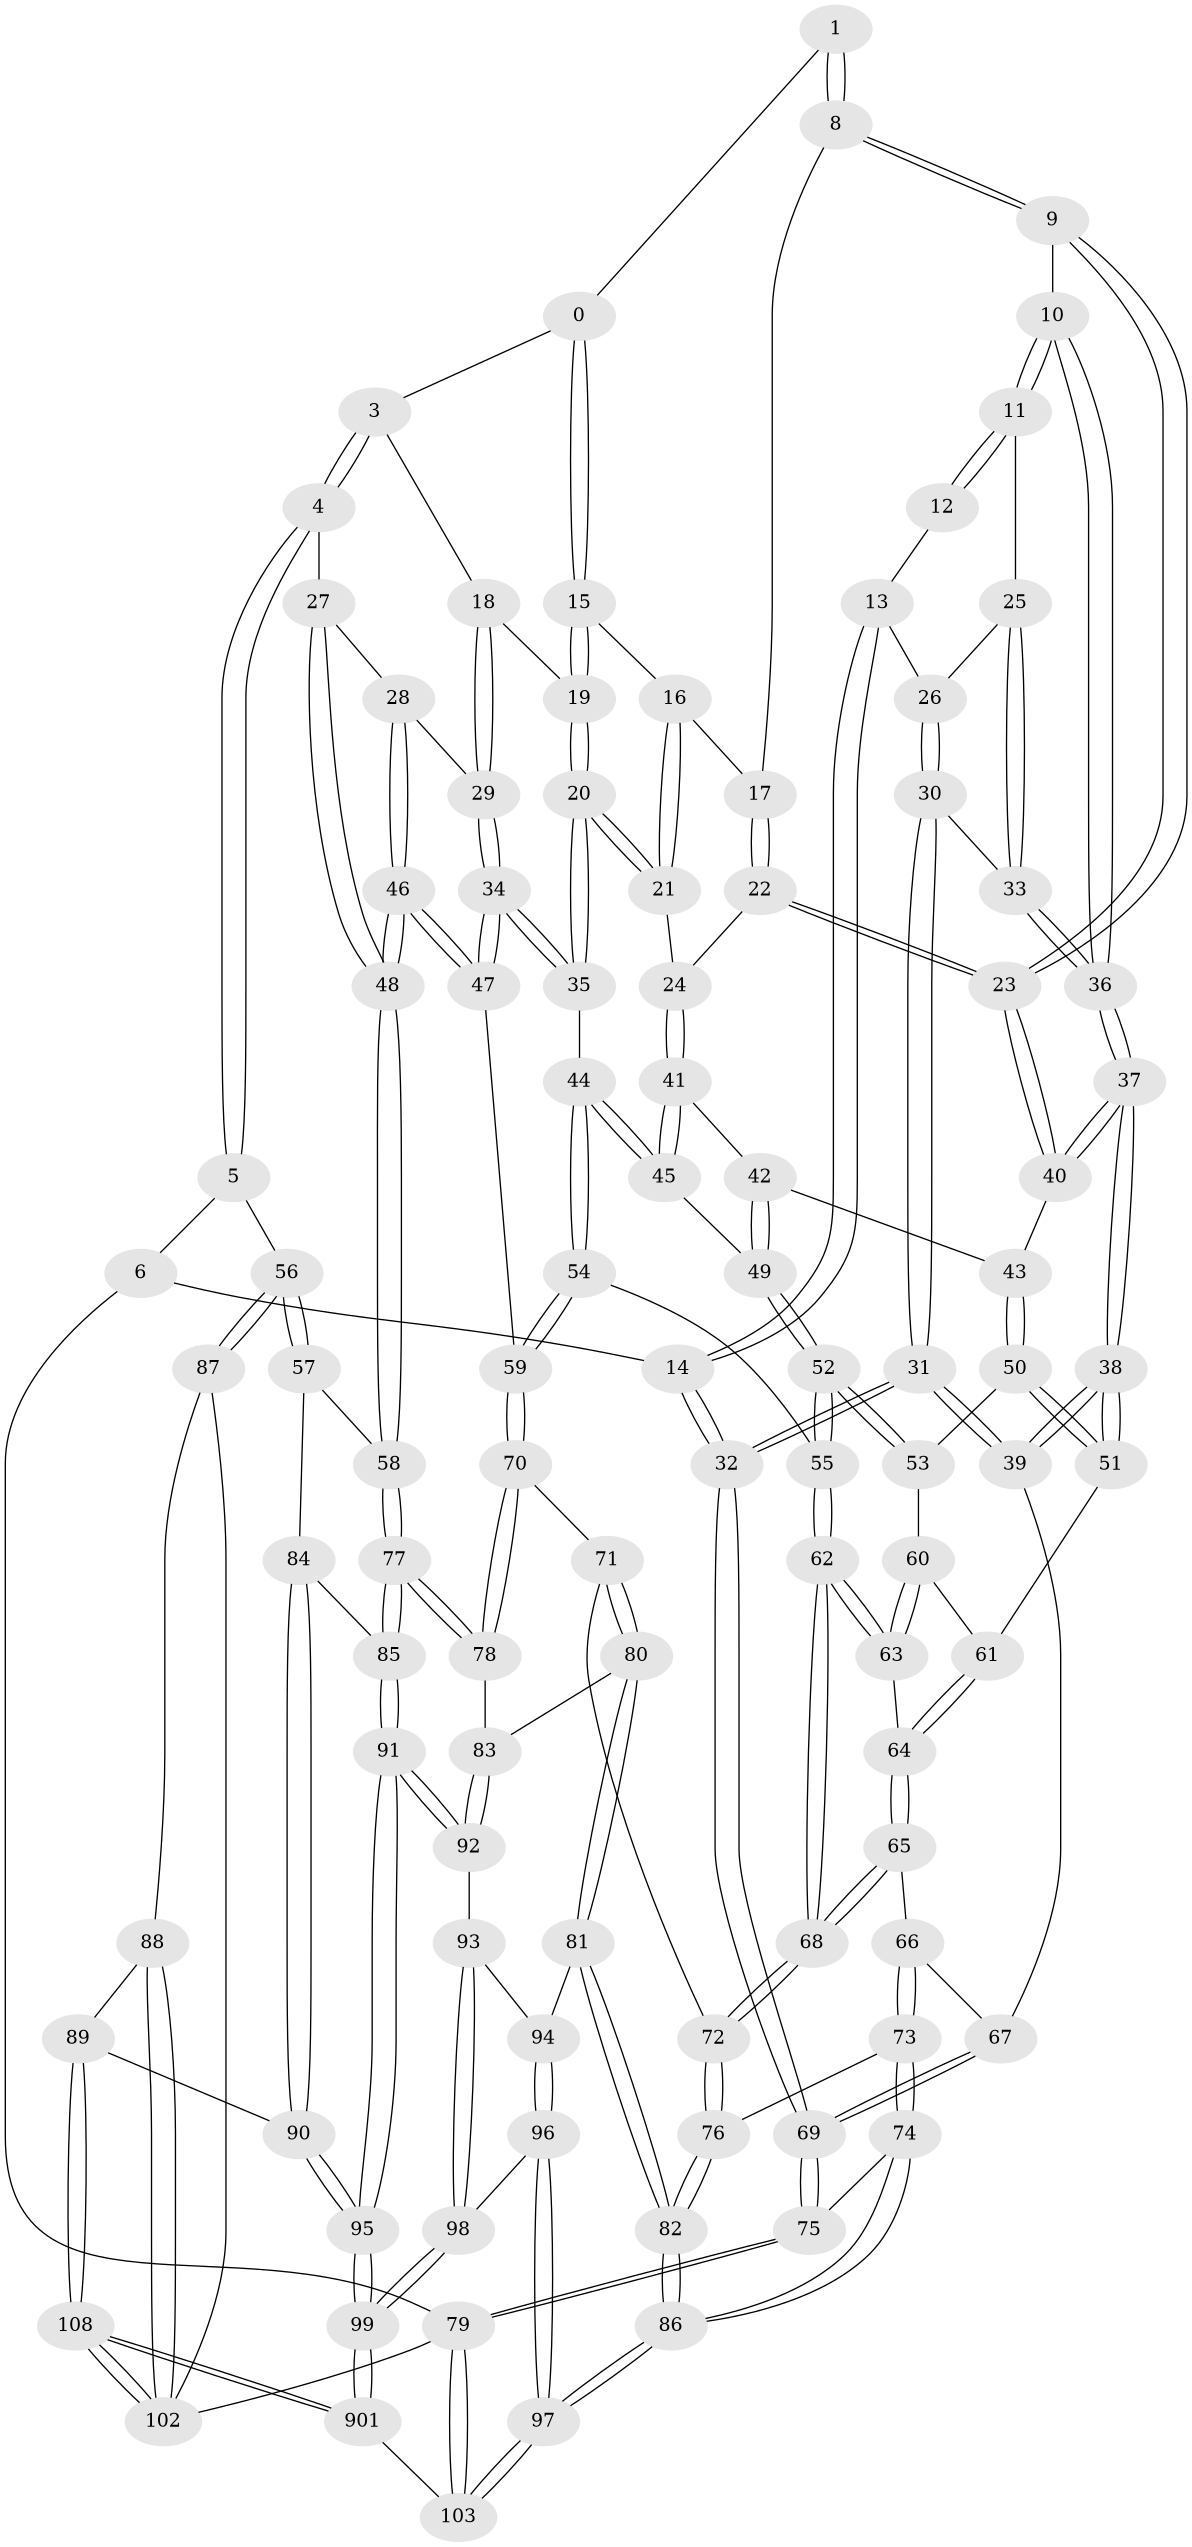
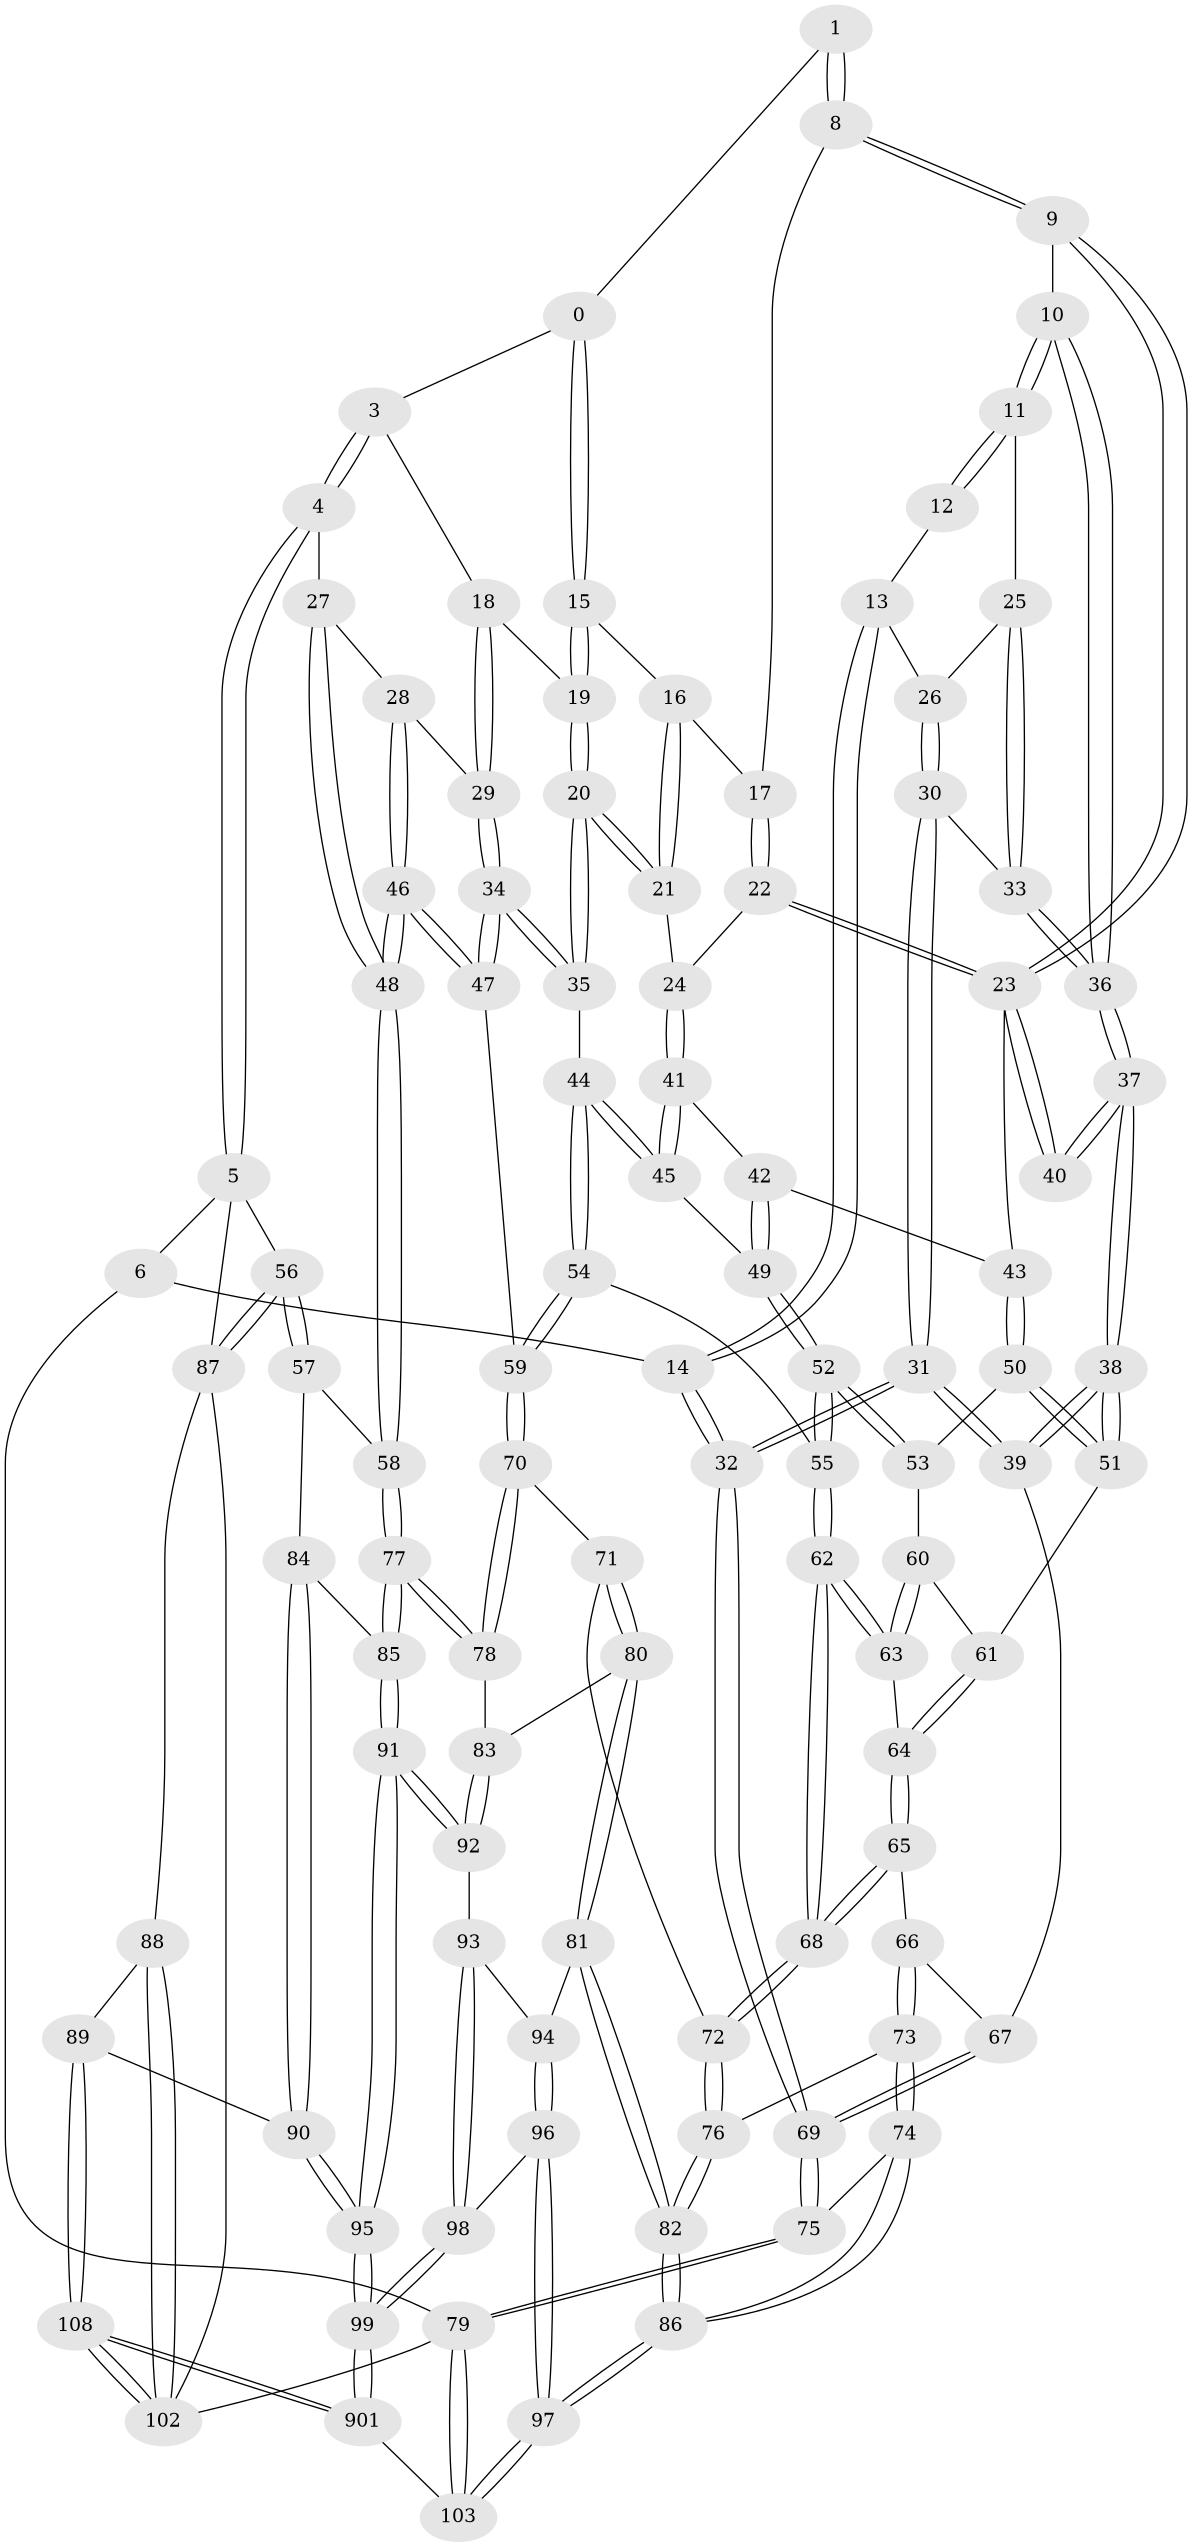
(1035, 1226) -> (1005, 1130)
none -> (221, 1273)
